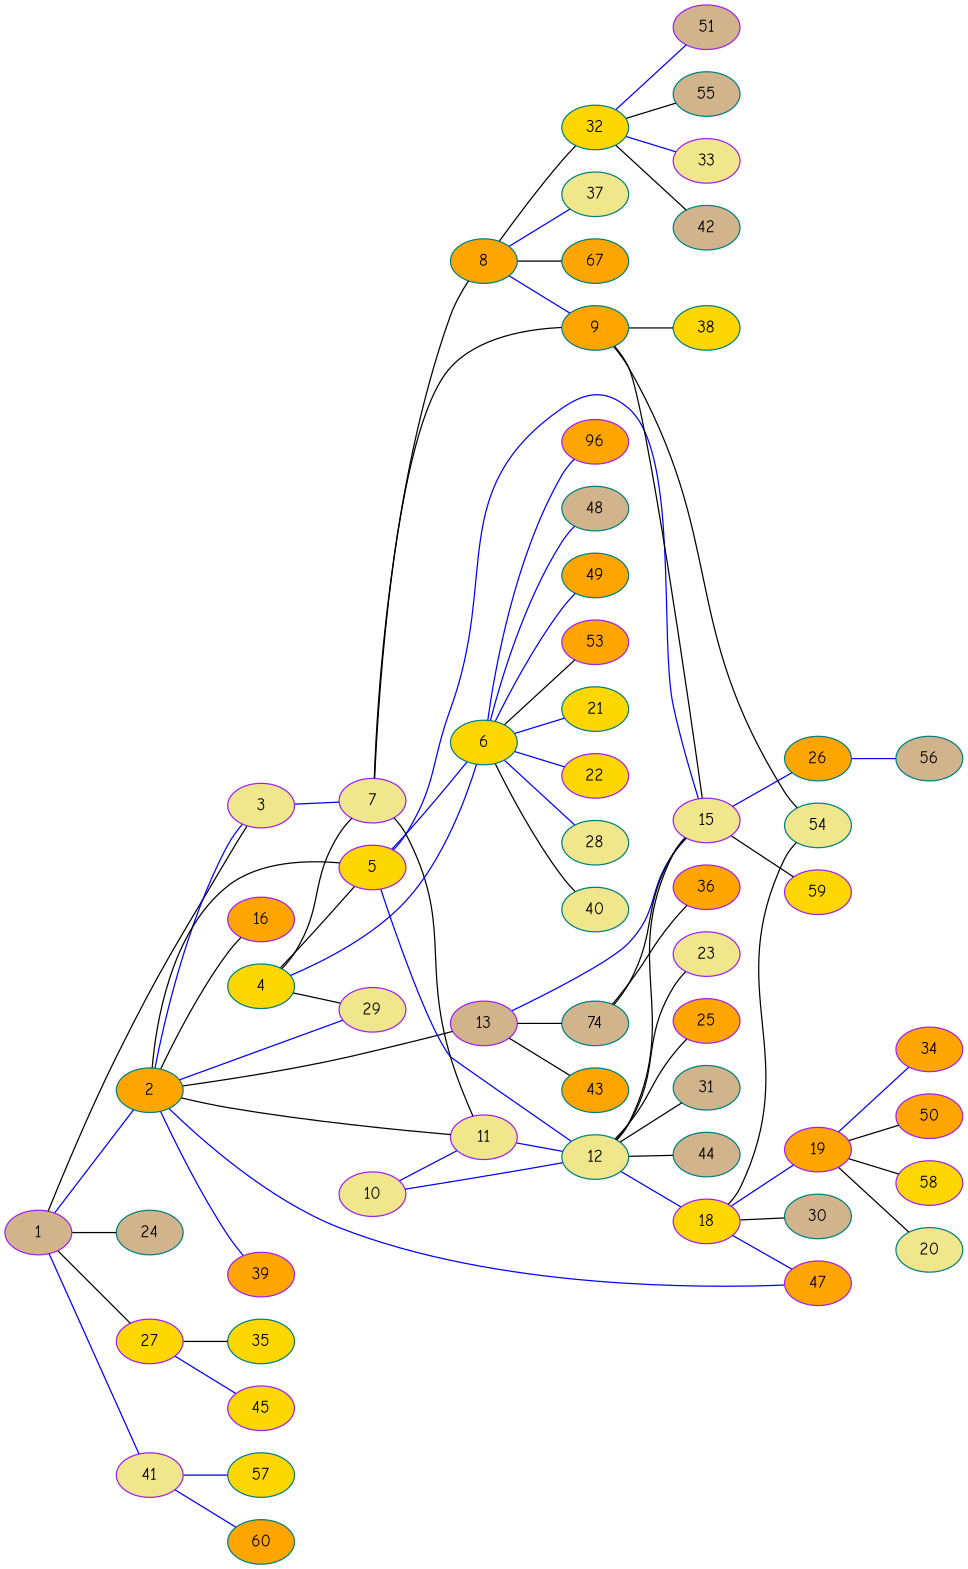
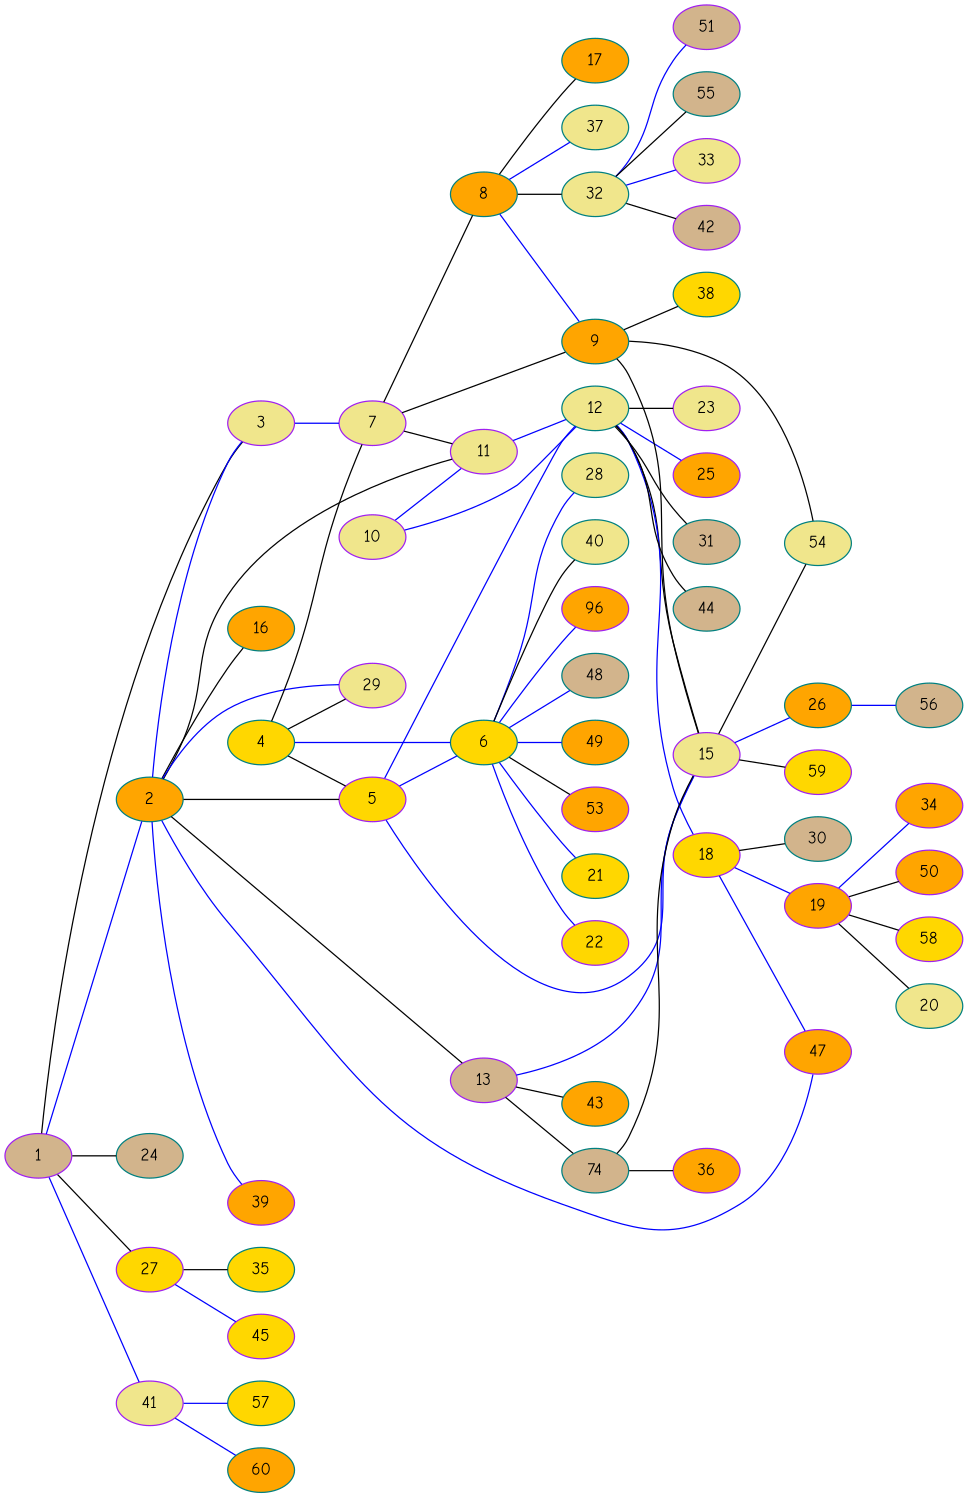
(595, 127) -> (595, 194)
(707, 228) -> (707, 228)
(595, 261) -> (595, 61)
(261, 919) -> (261, 629)
(762, 1023) -> (762, 649)
(654, 1084) -> (643, 437)
